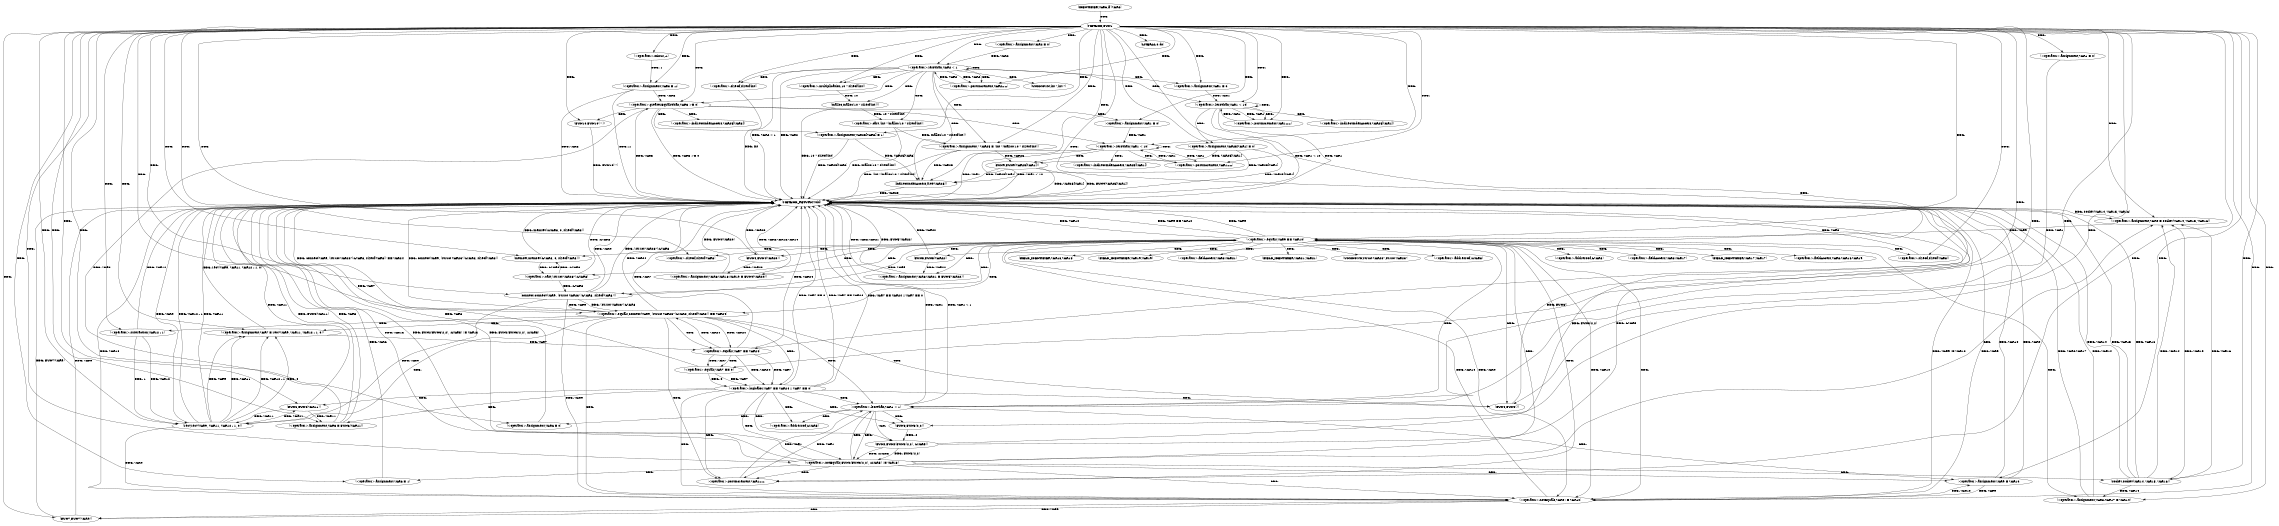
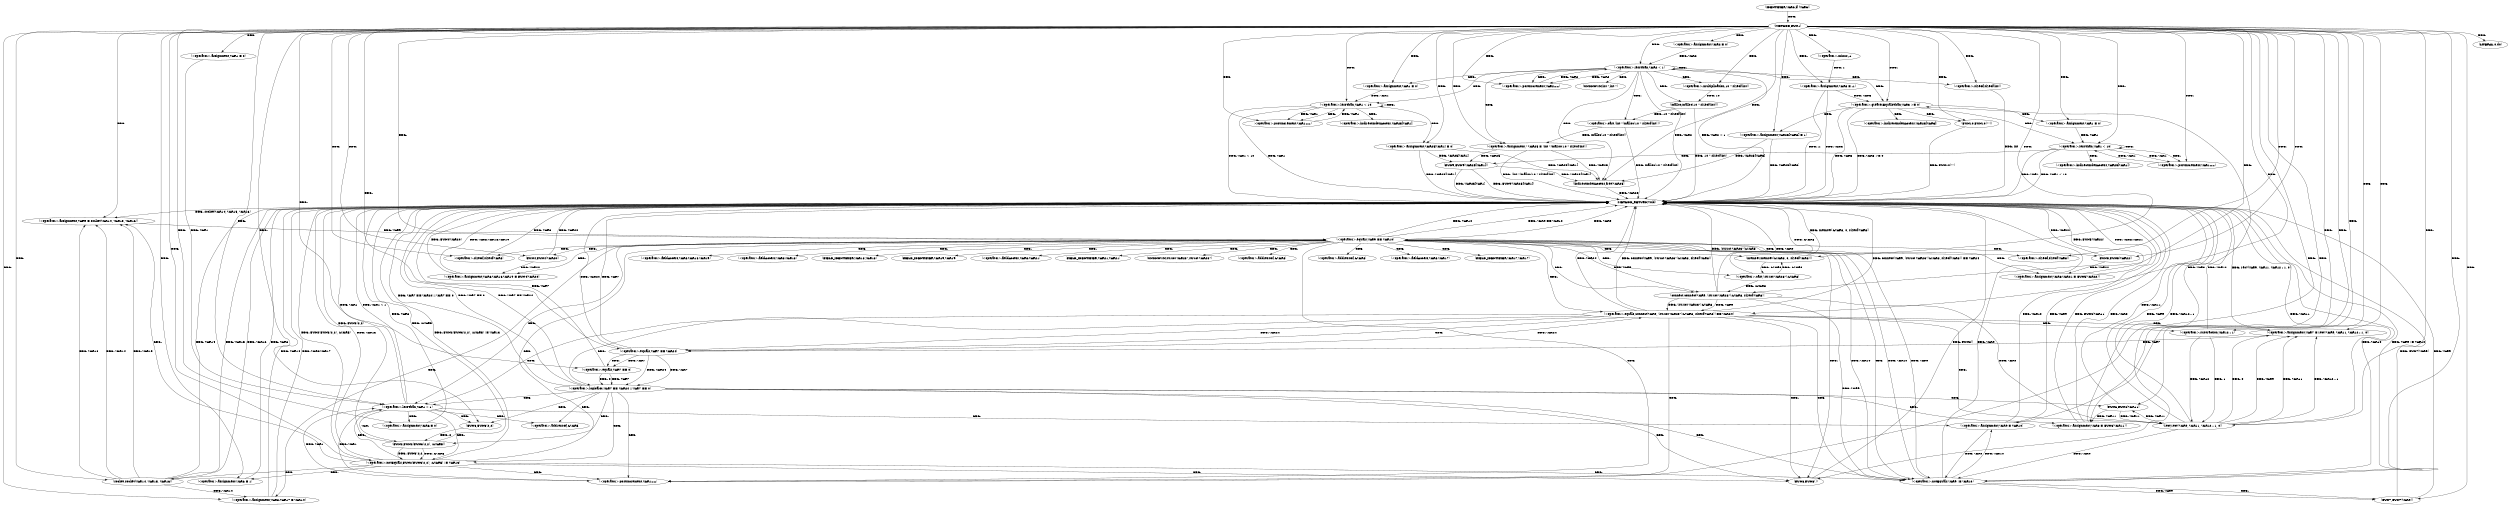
none -> (768, 258)
(1429, 473) -> (1130, 473)
